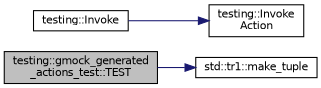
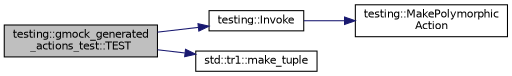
(256, 21) -> (431, 21)
none -> (178, 30)
